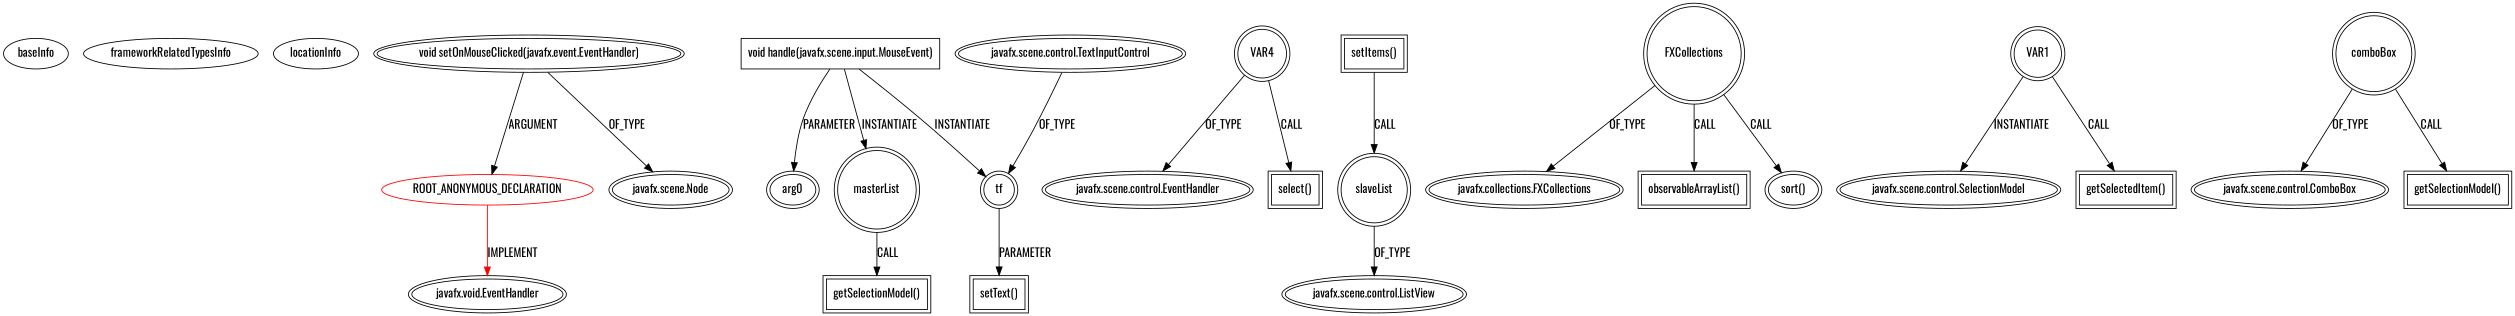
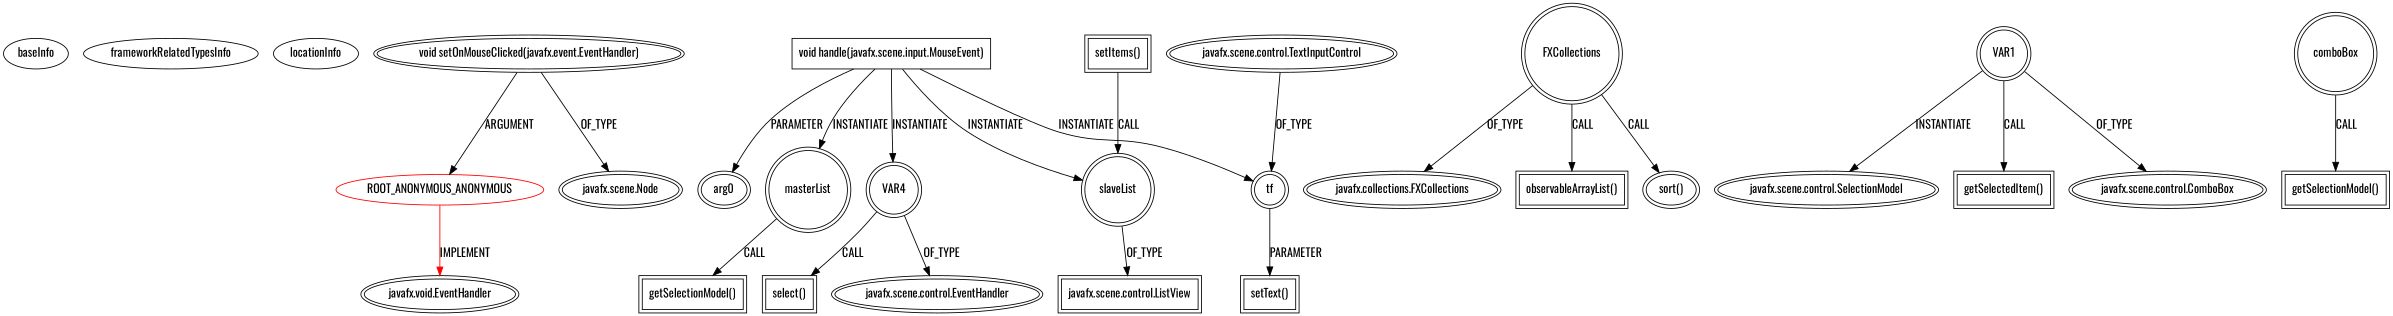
none -> (892, 111)
(2329, 126) -> (2082, 119)
none -> (978, 139)
(487, 190) -> (440, 190)
(1374, 294) -> (1130, 294)
